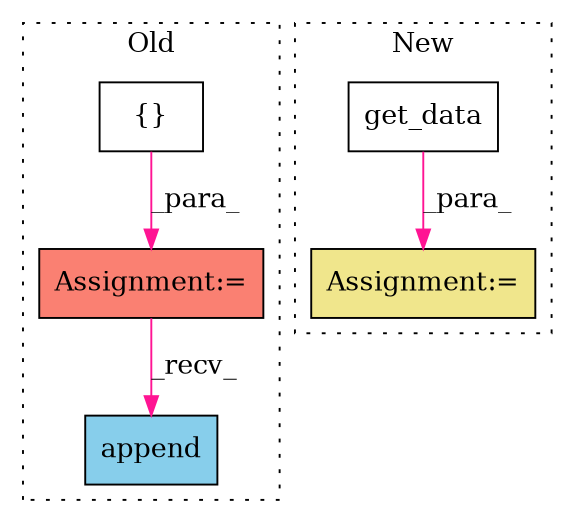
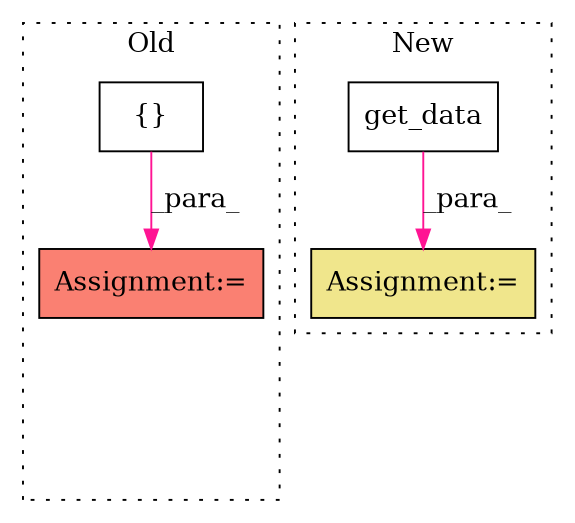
(151, 450) -> none
